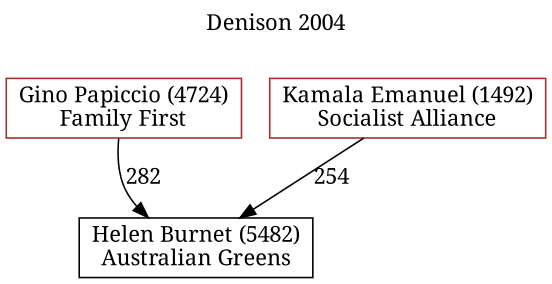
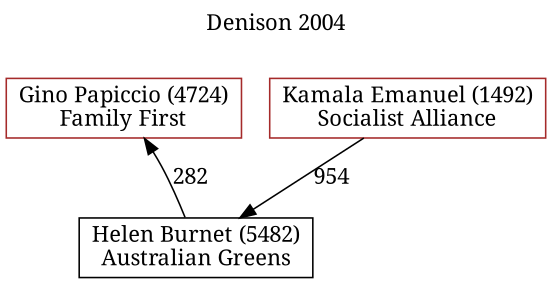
(120, 175) -> (170, 184)
(332, 178) -> (332, 178)
